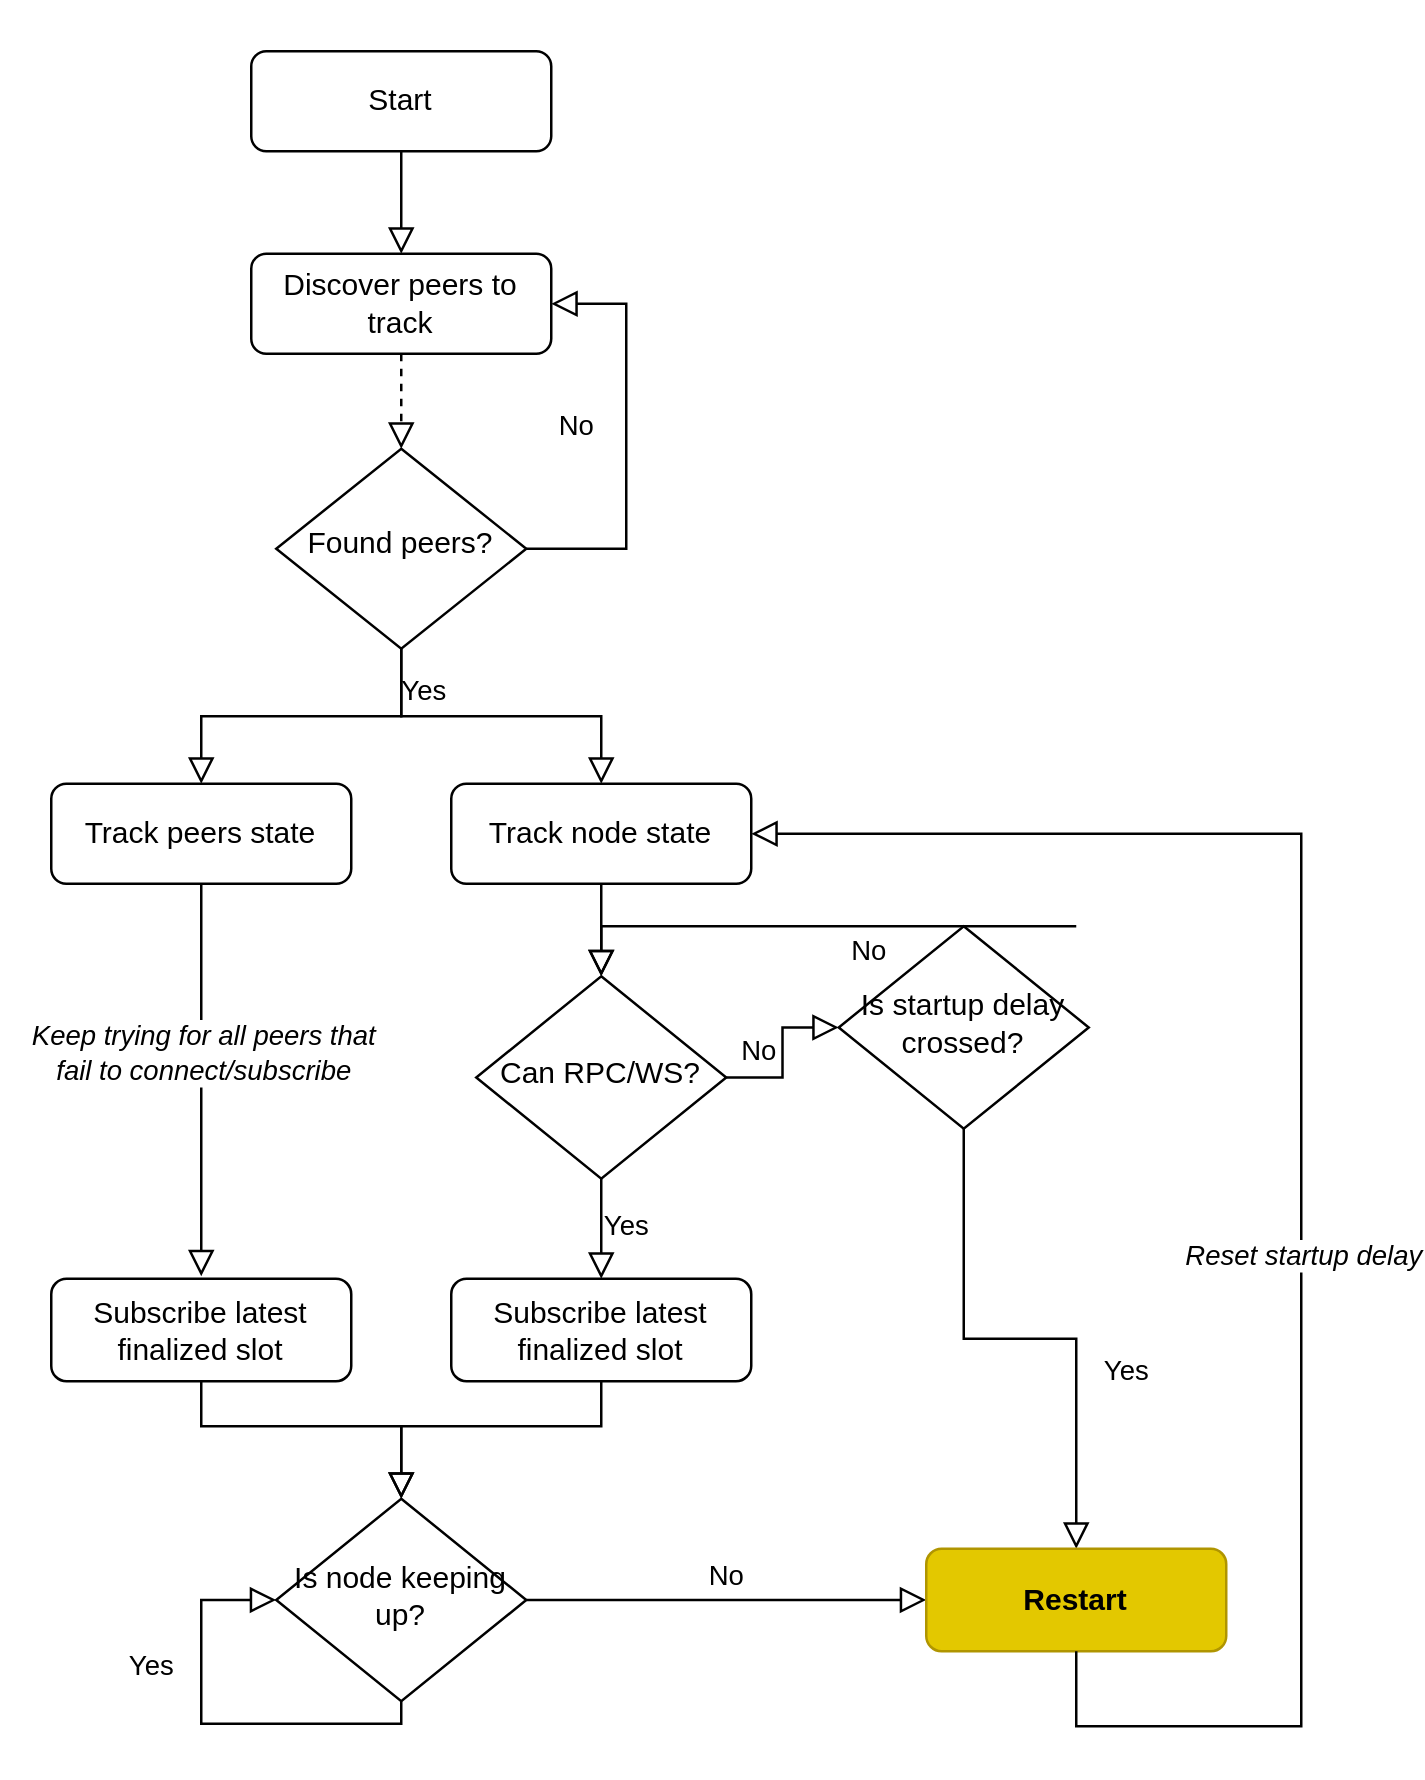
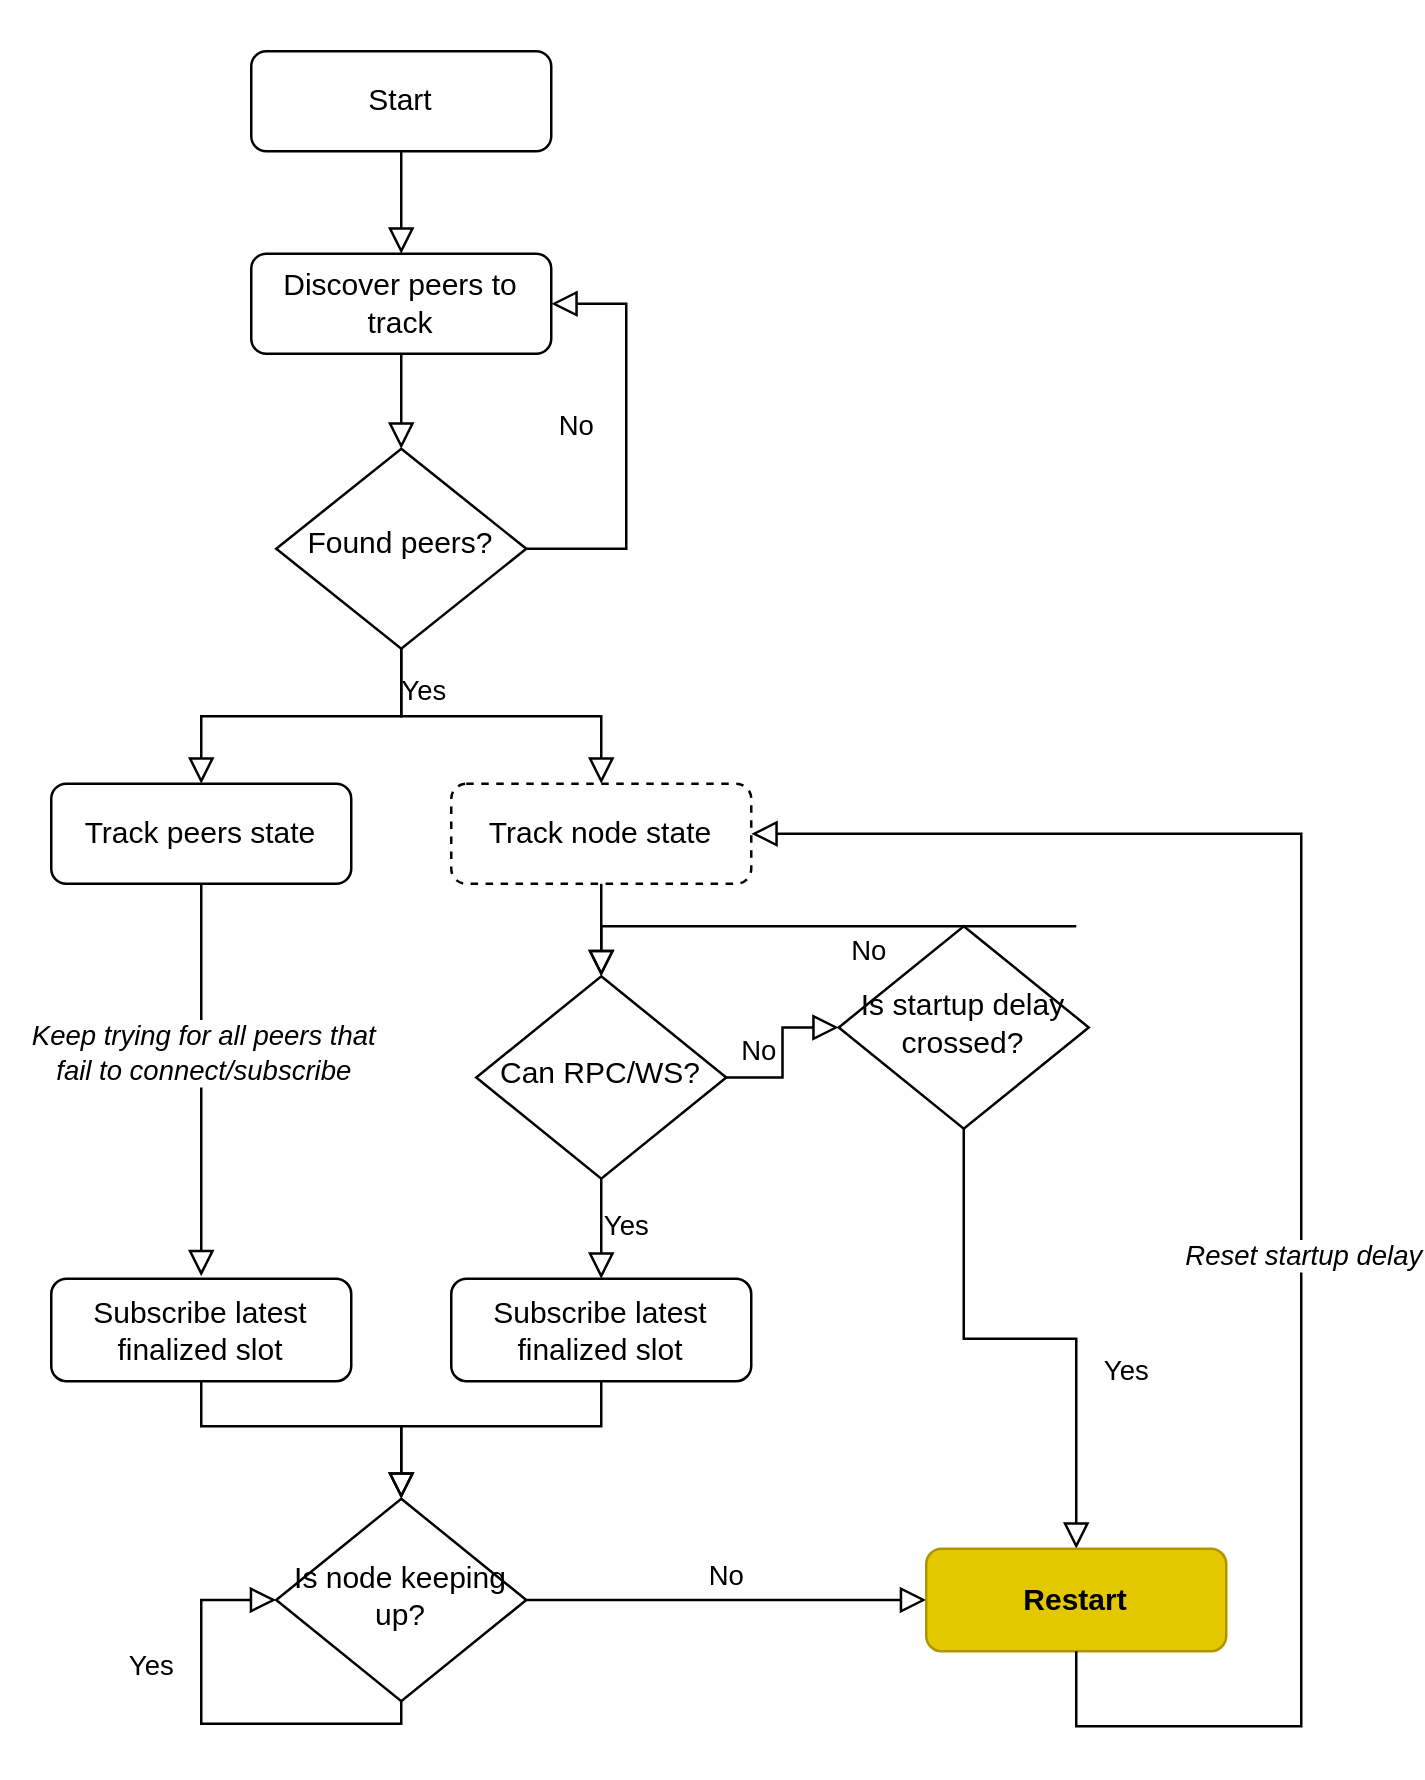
(401, 391) -> (401, 391)
(601, 834) -> (601, 834)
